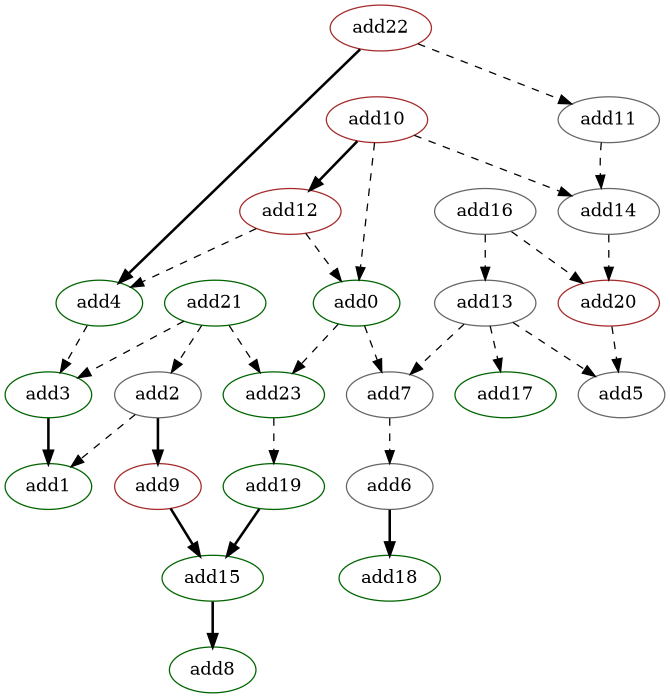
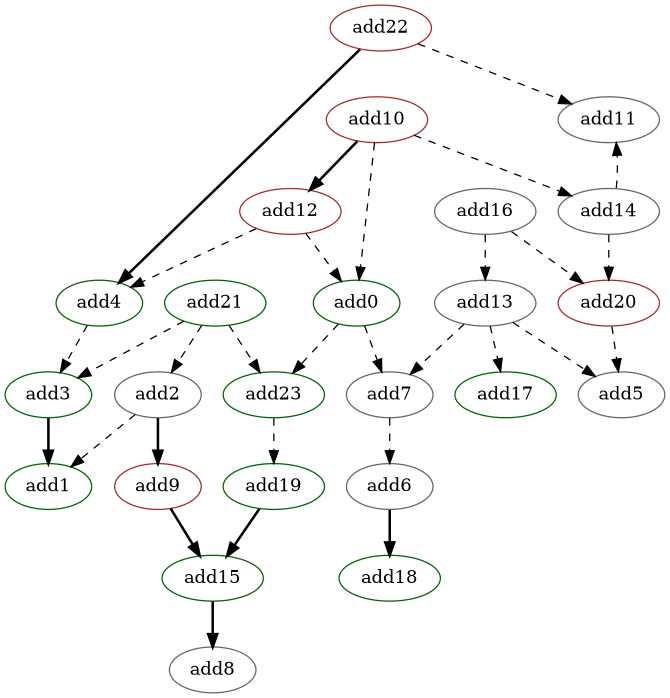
(600, 159) -> (617, 172)
(213, 670) -> (213, 670)
